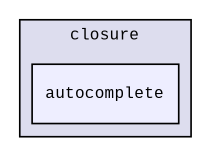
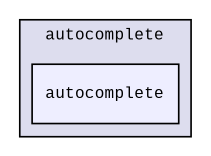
(105, 35) -> (105, 35)
